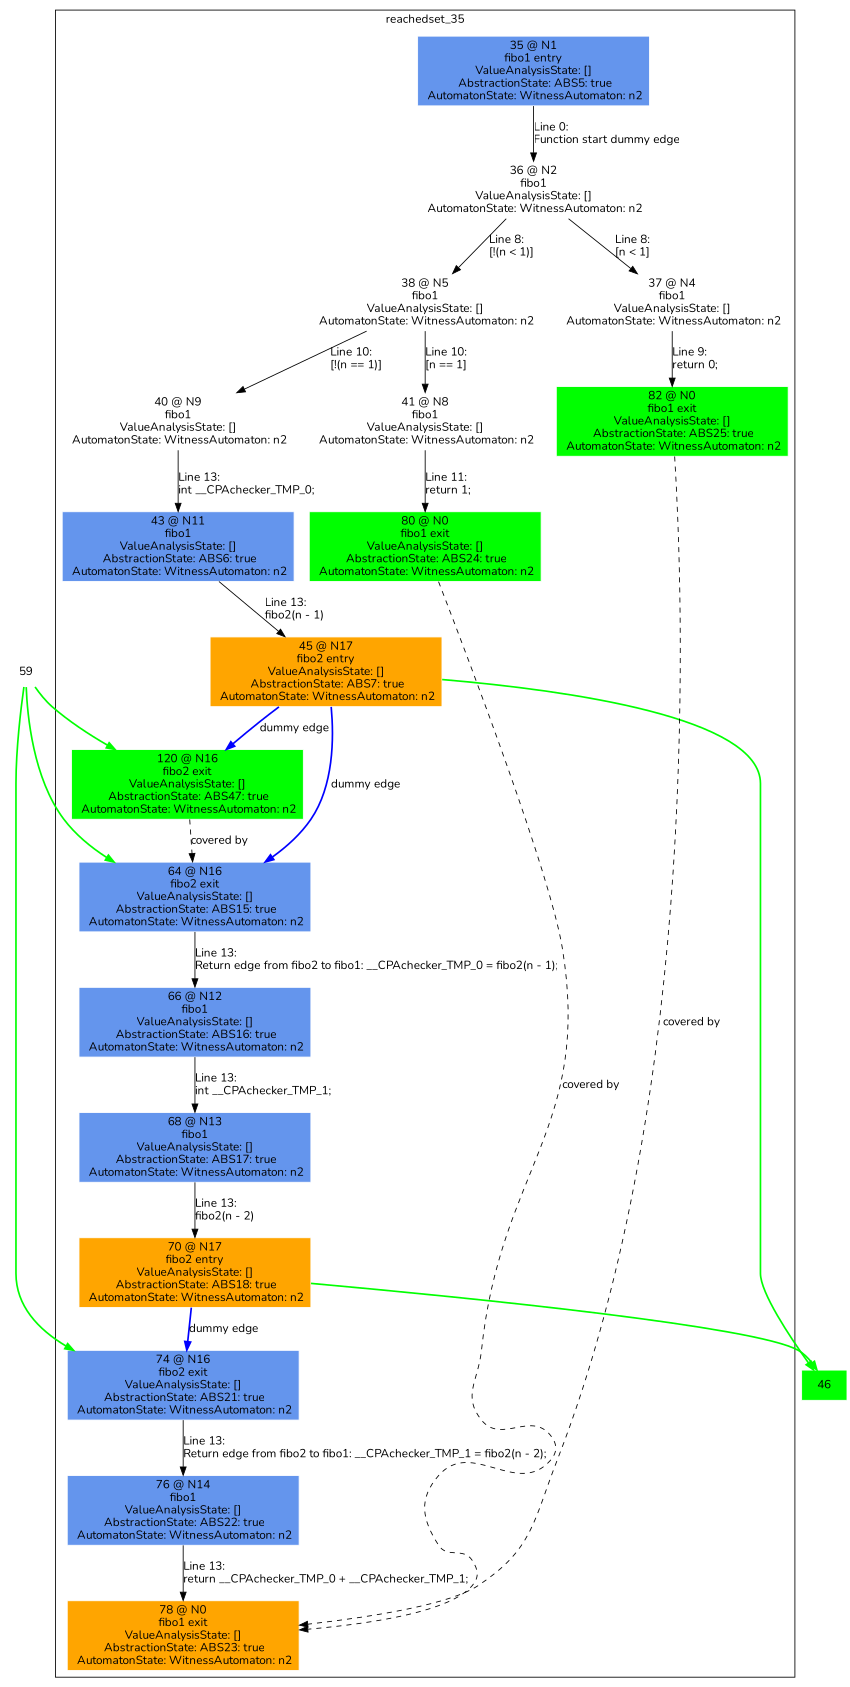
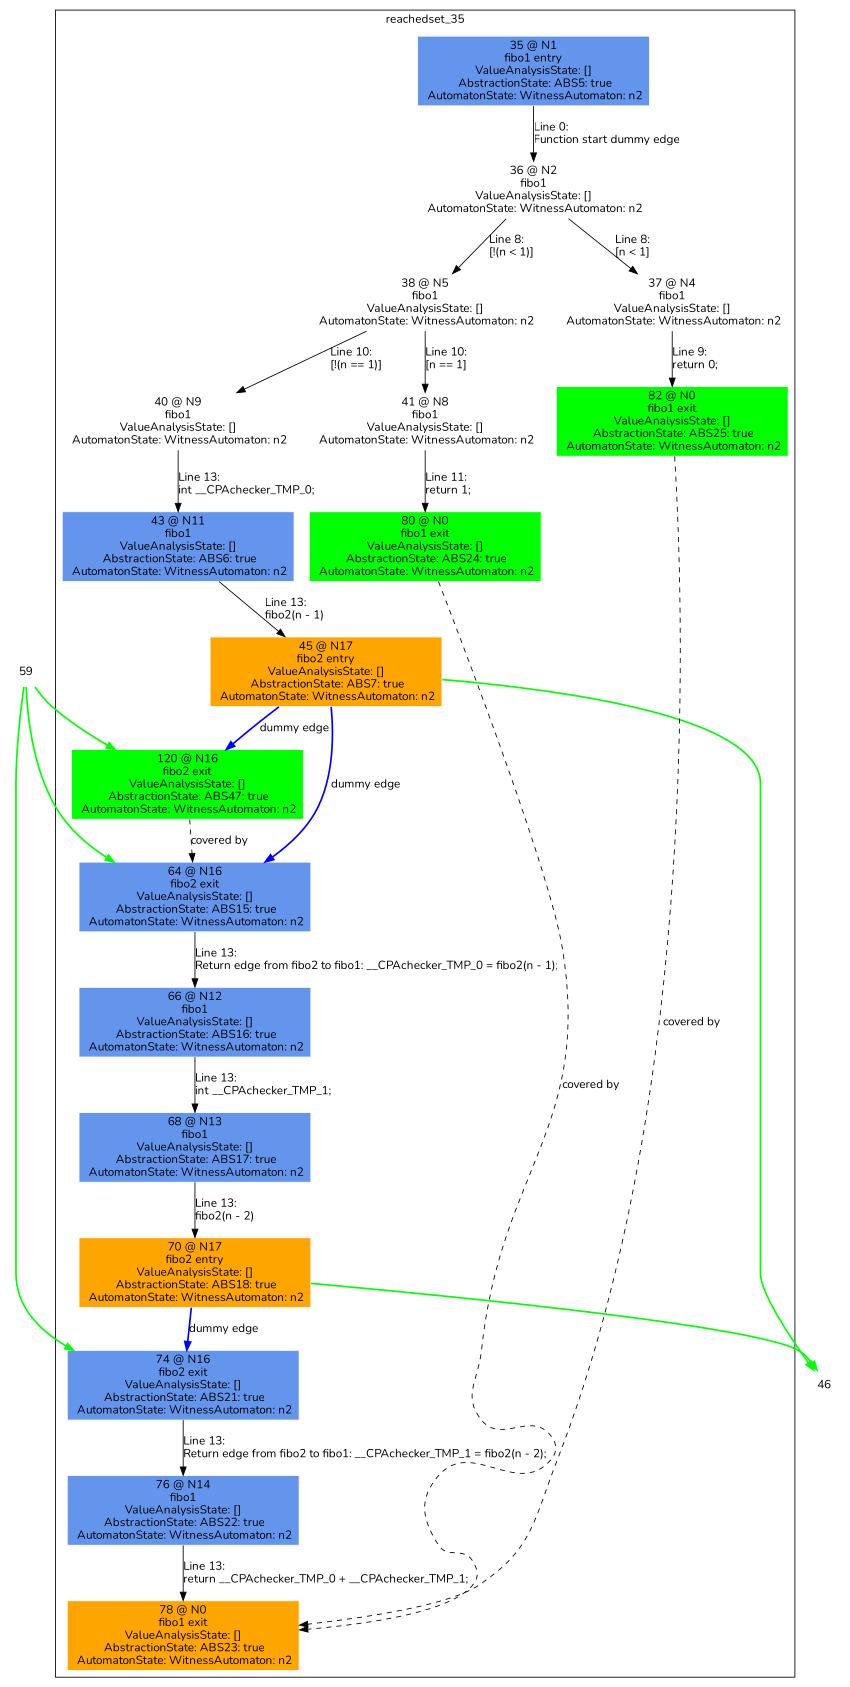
(824, 1385) -> (824, 1385)
